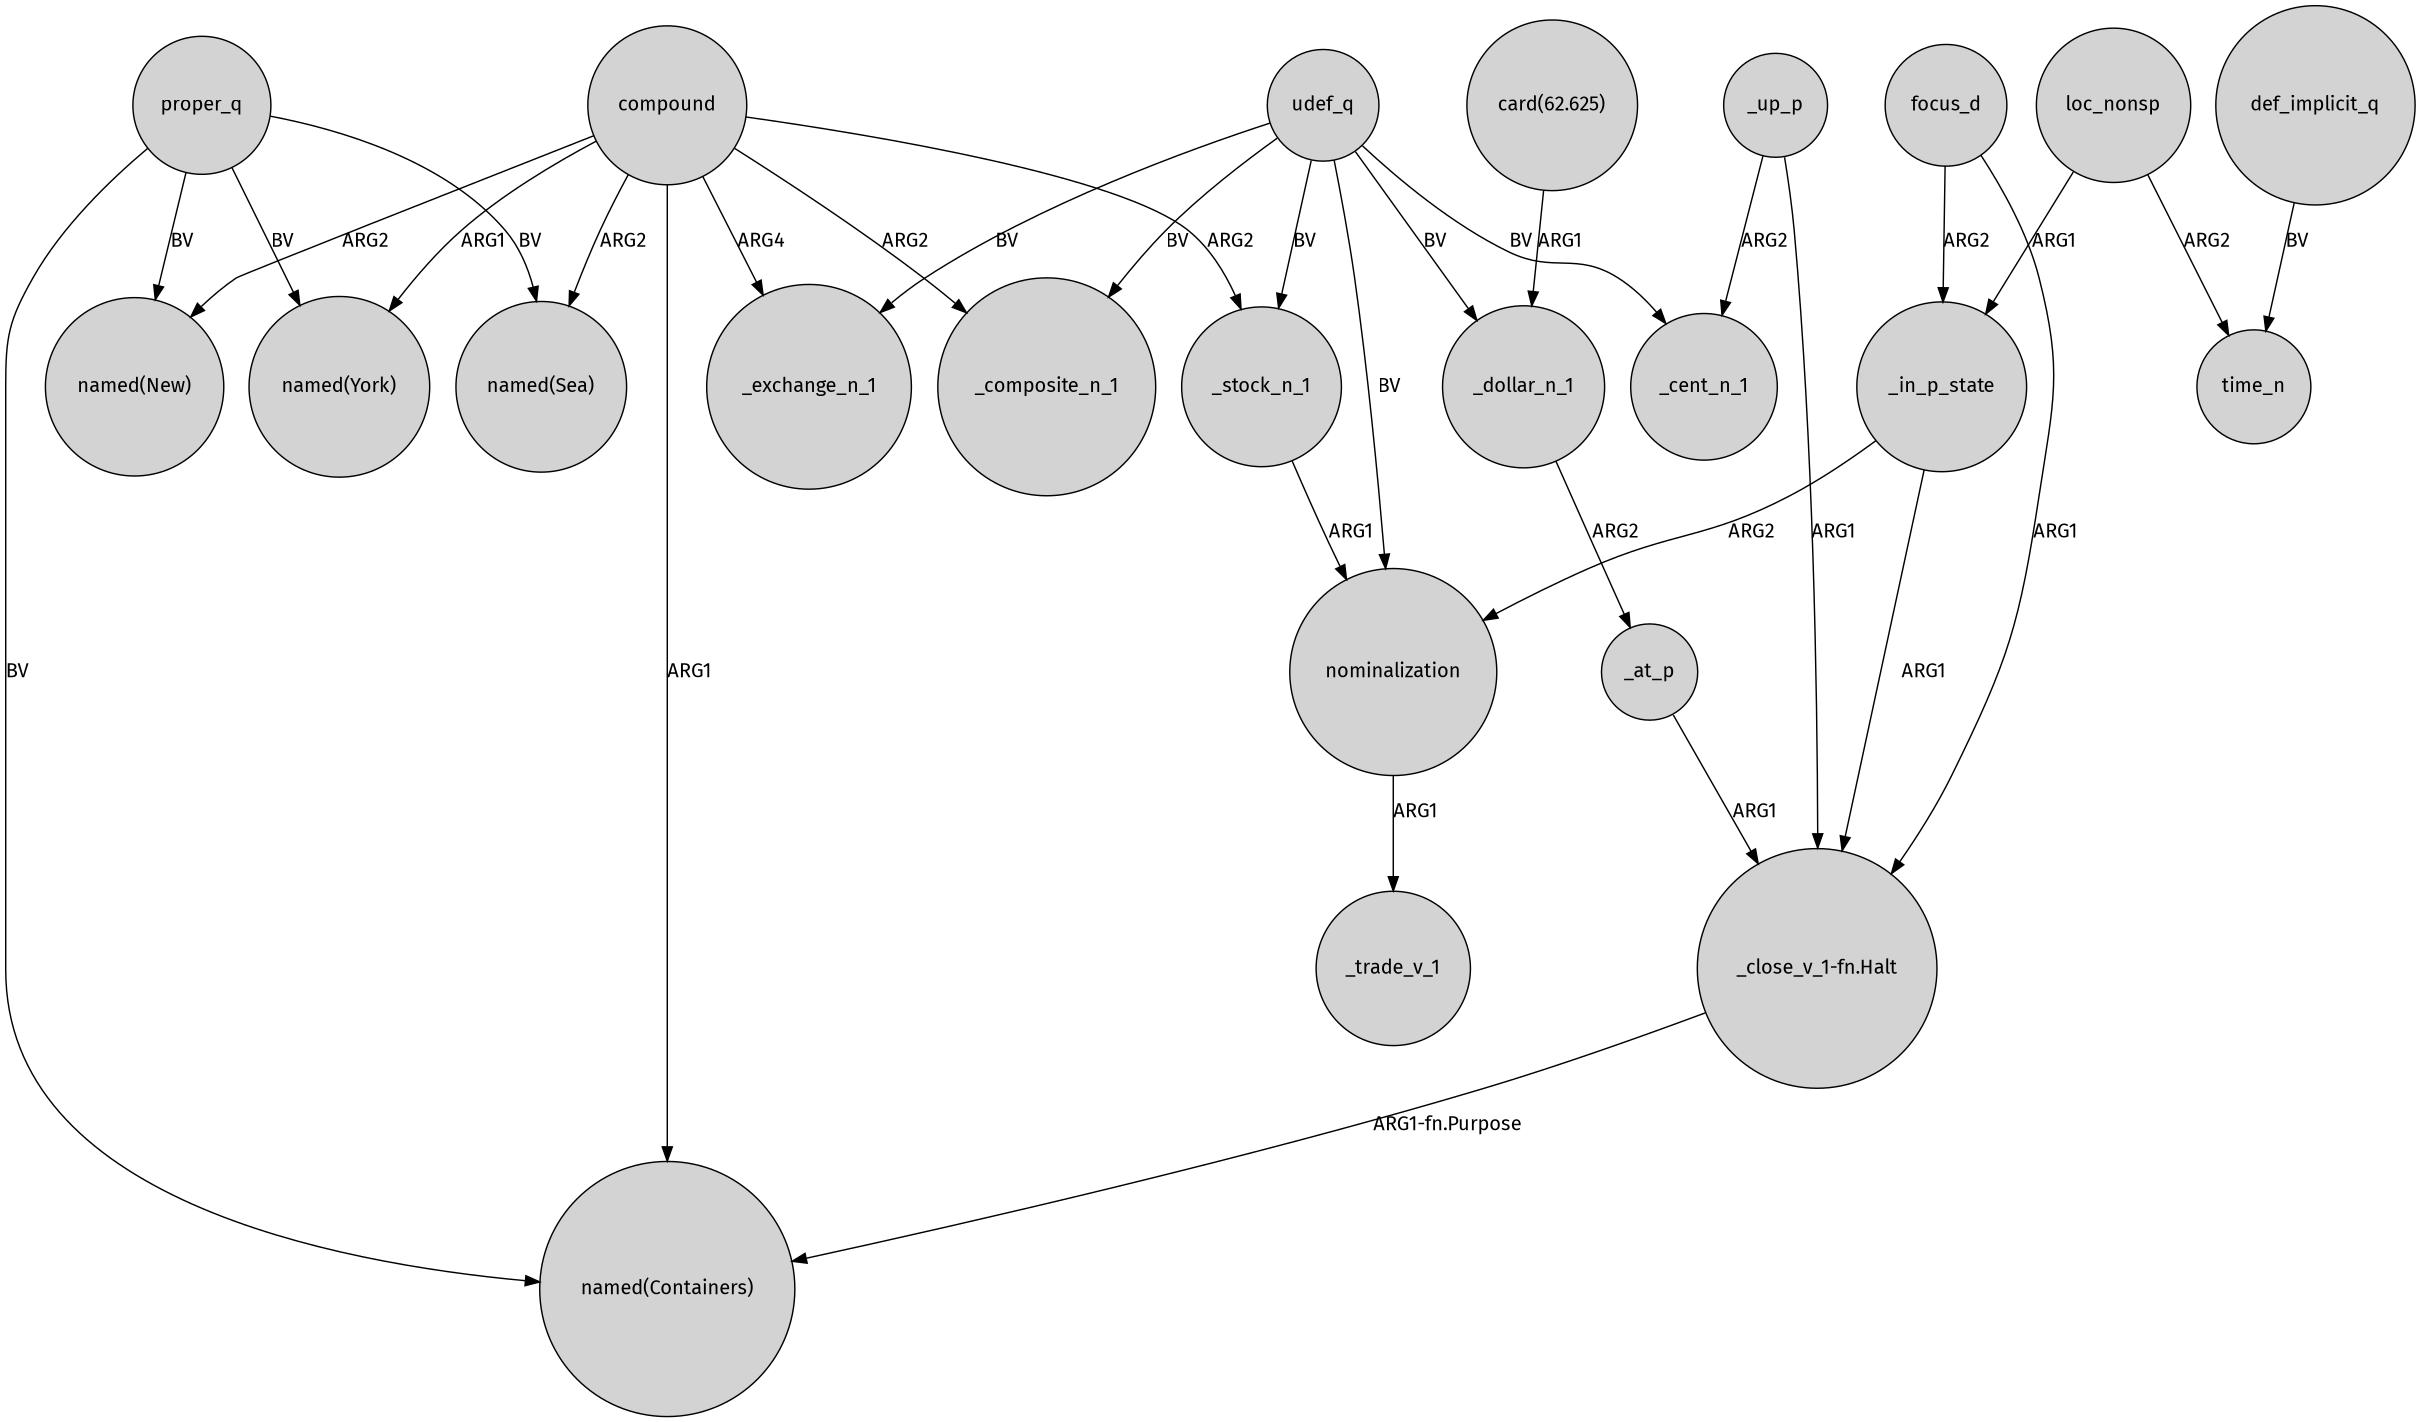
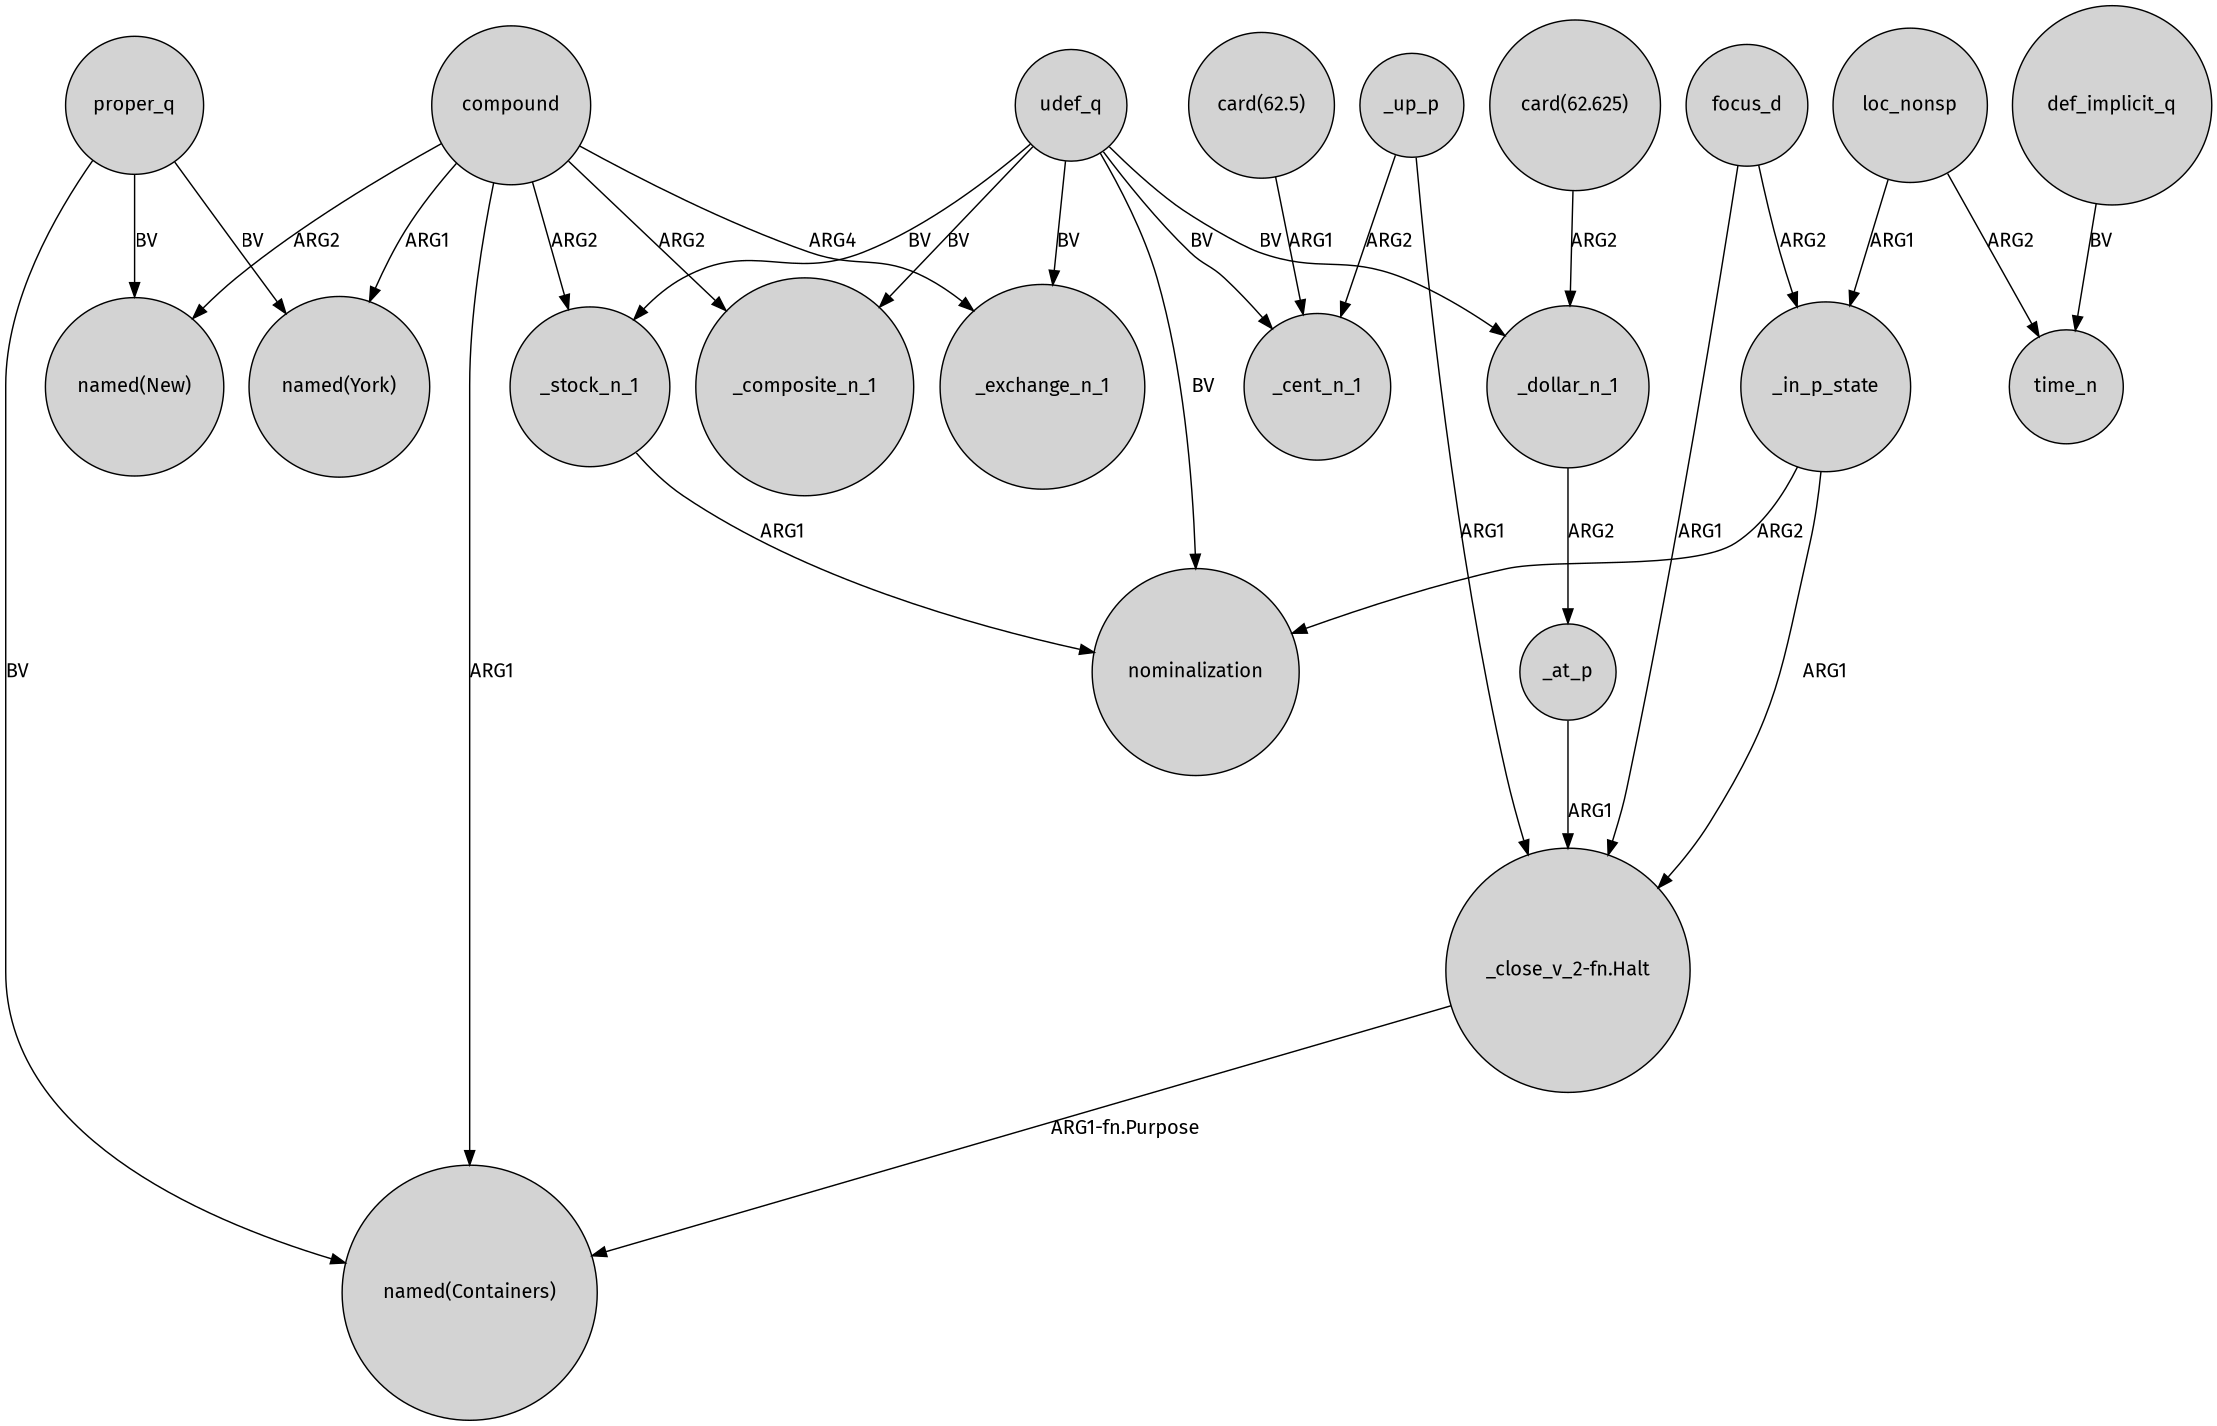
none -> (1262, 105)
(1560, 241) -> (1594, 241)
(541, 387) -> none
(1393, 968) -> none
(1817, 968) -> (1568, 970)
